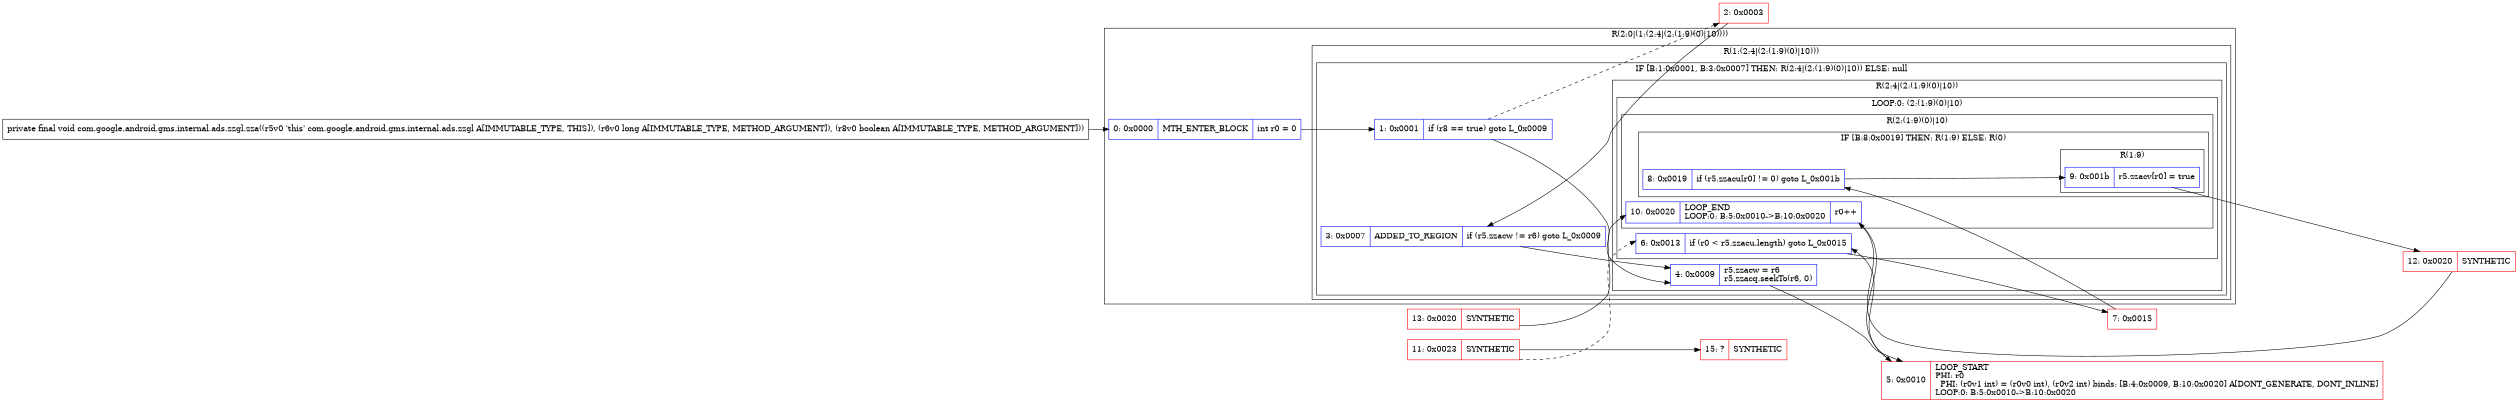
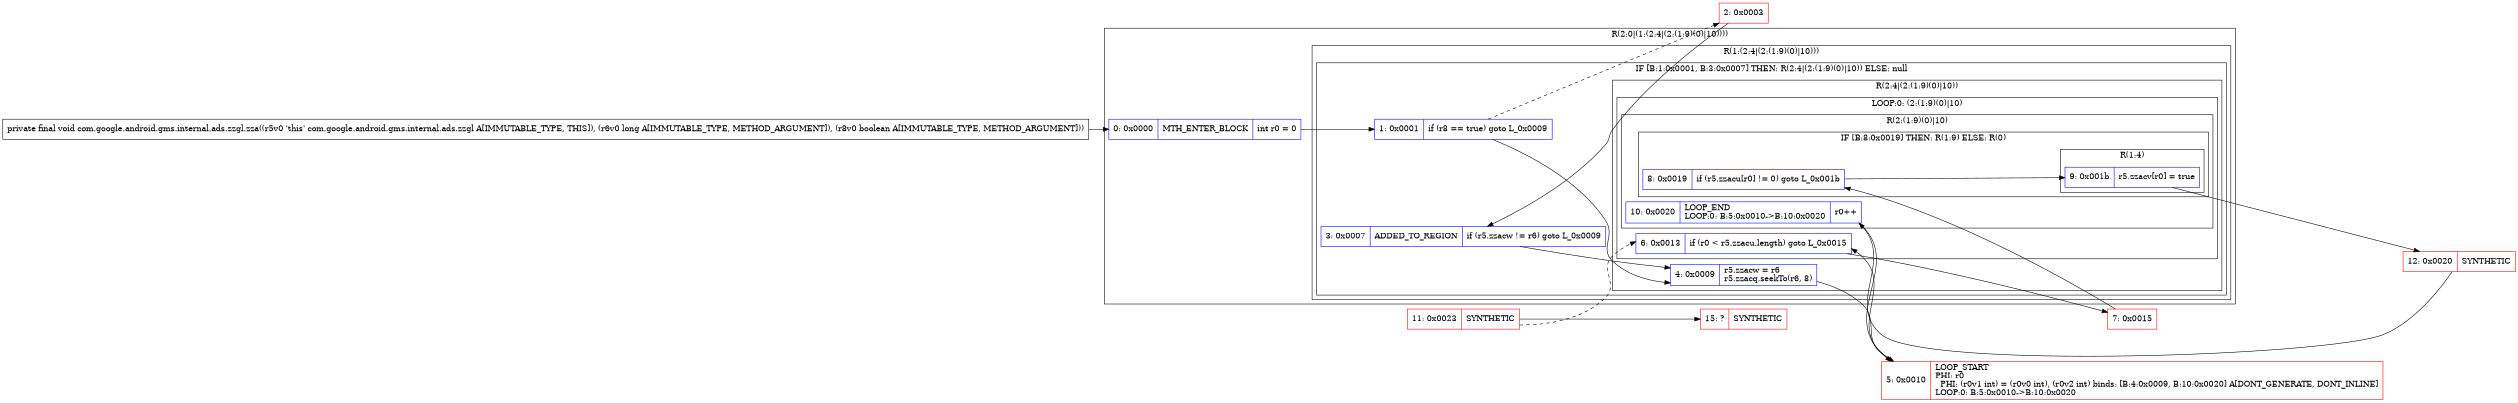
(2132, 156) -> (2132, 156)
(1768, 279) -> (1768, 279)
(1463, 319) -> none
